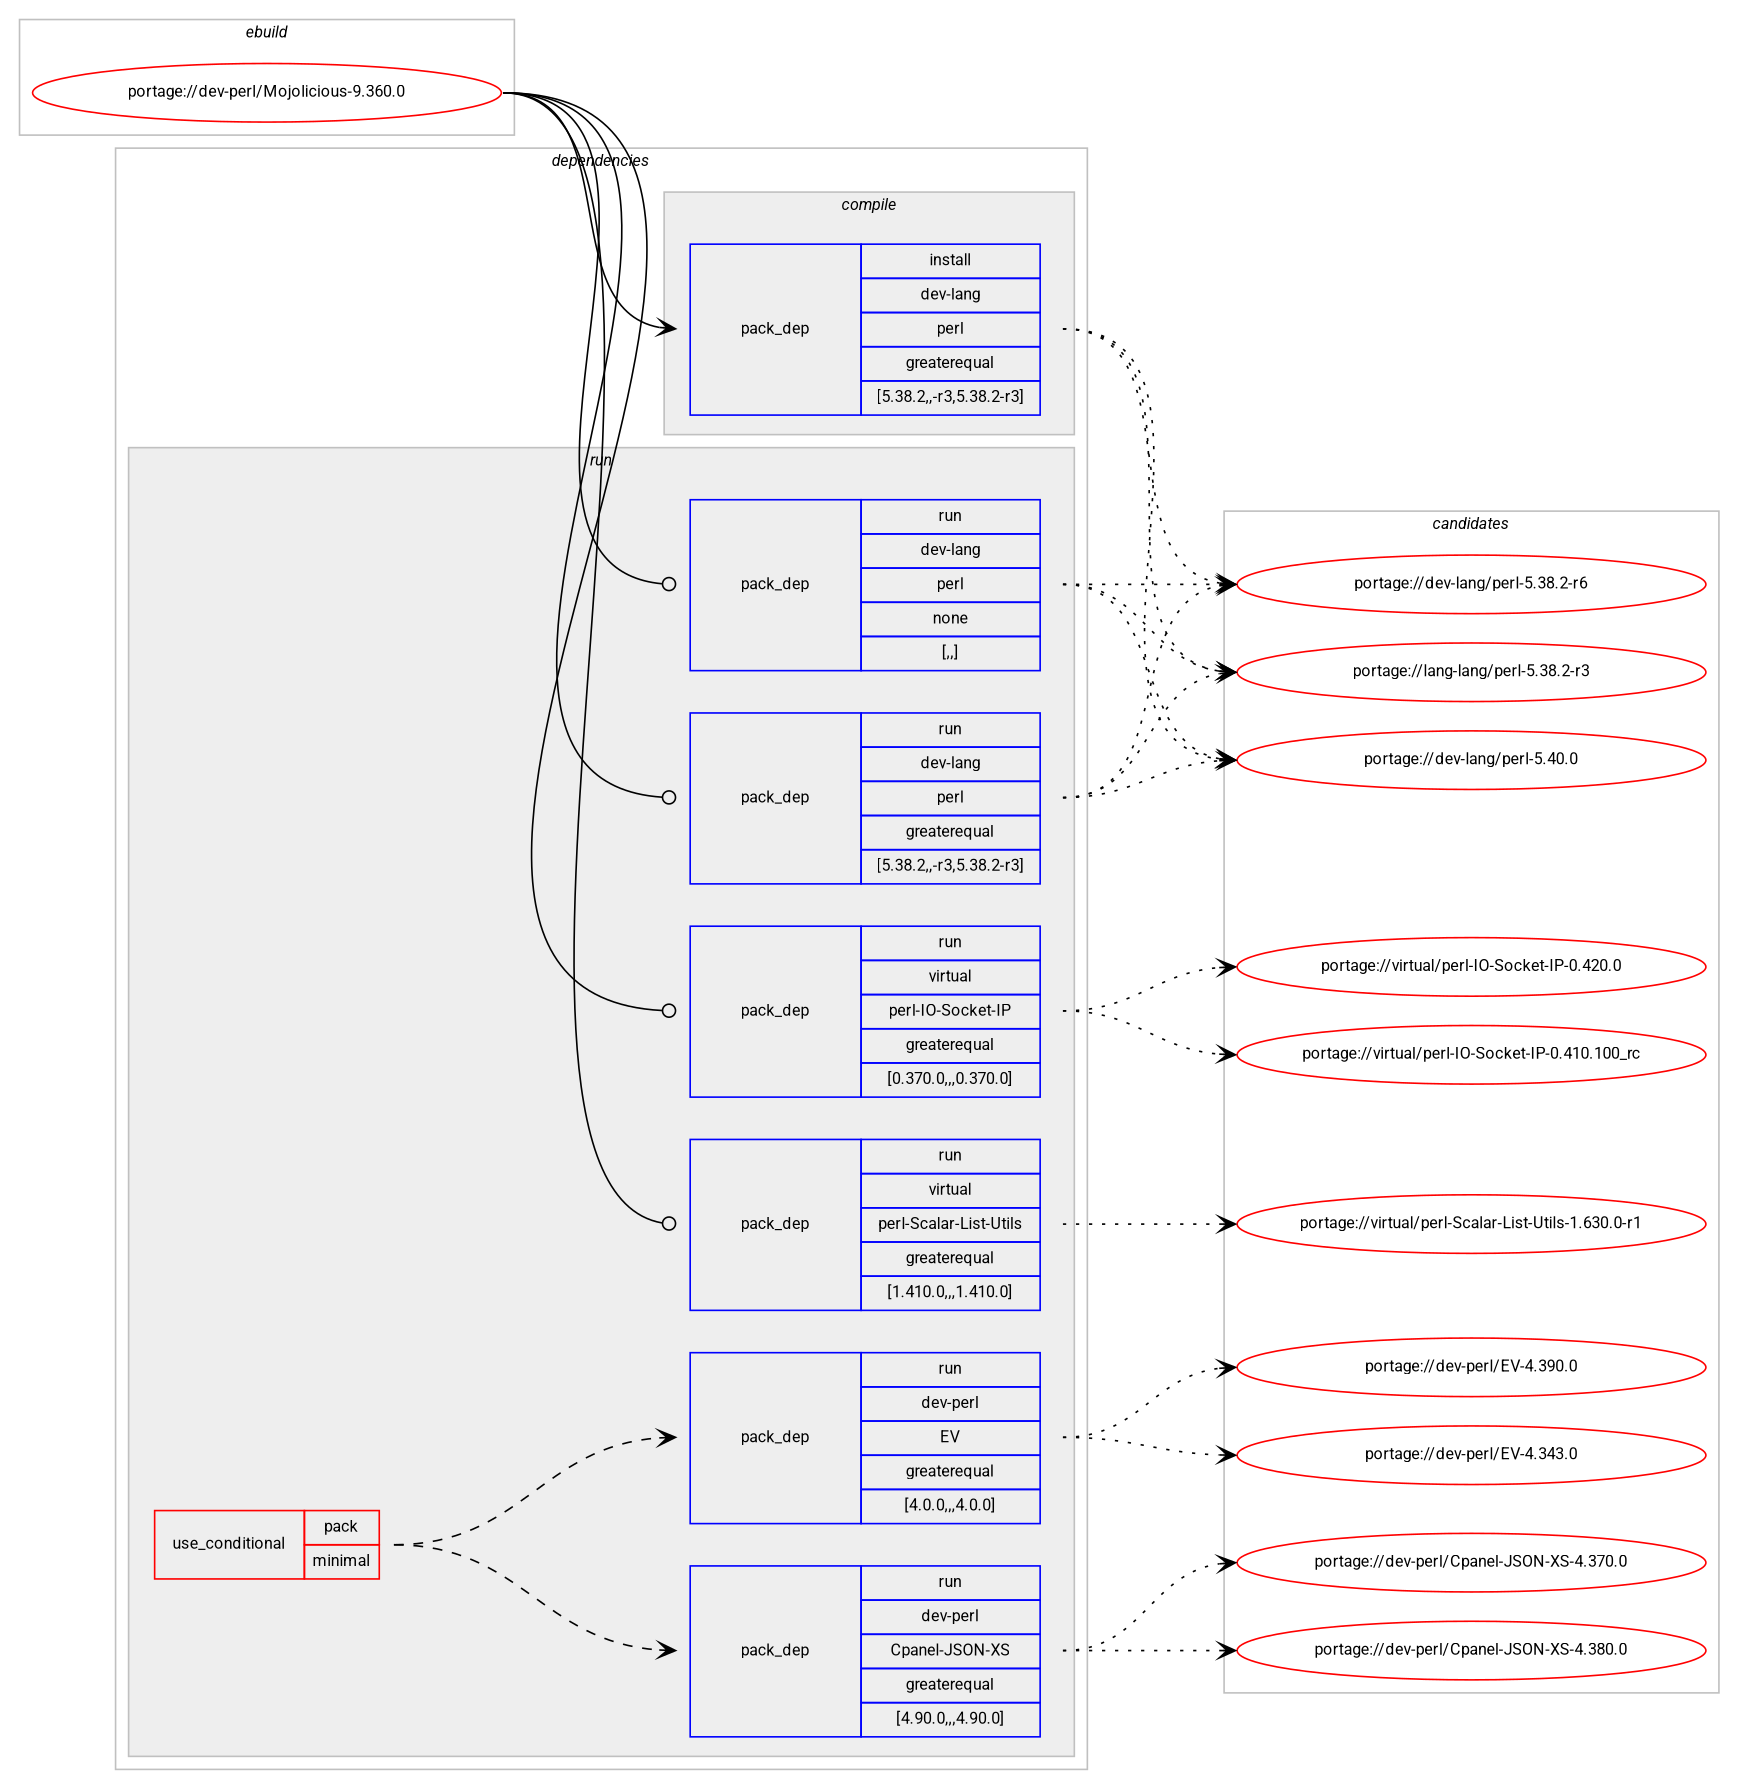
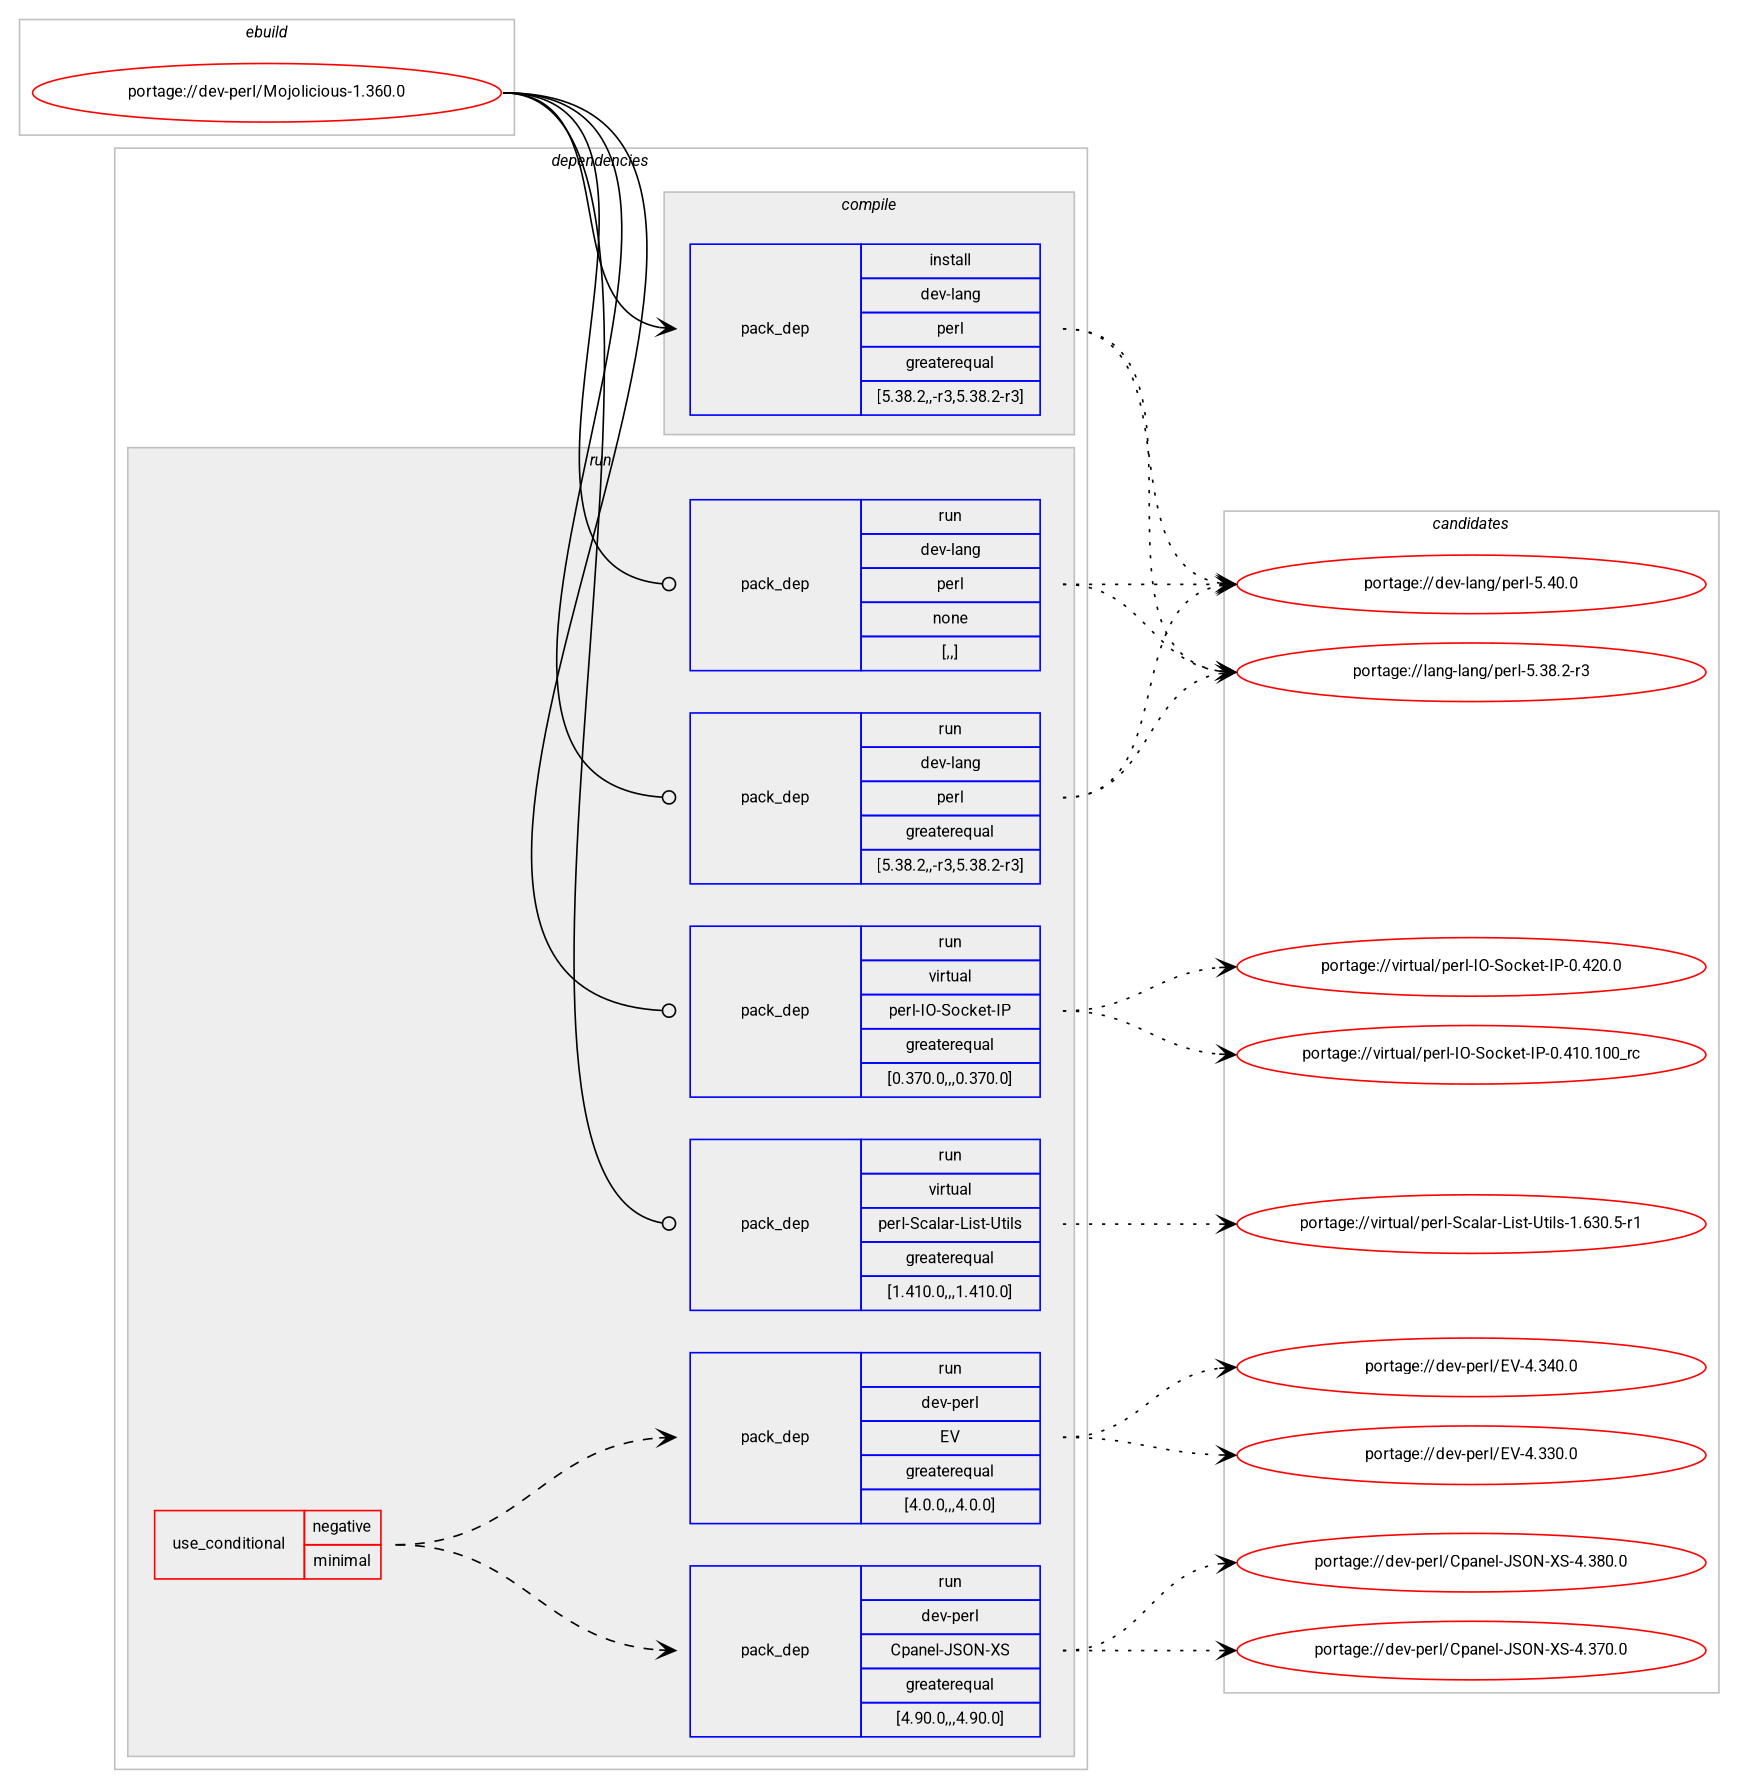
(267, 93) -> (267, 93)
(1472, 584) -> none
(1472, 1224) -> (1472, 1224)
(1472, 1367) -> (1472, 1455)
(1472, 1455) -> (1472, 1367)
(342, 1527) -> (343, 1527)
